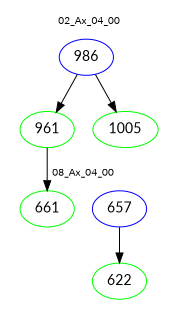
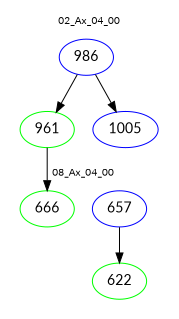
(126, 130) -> (126, 130)
(47, 209) -> (47, 209)
